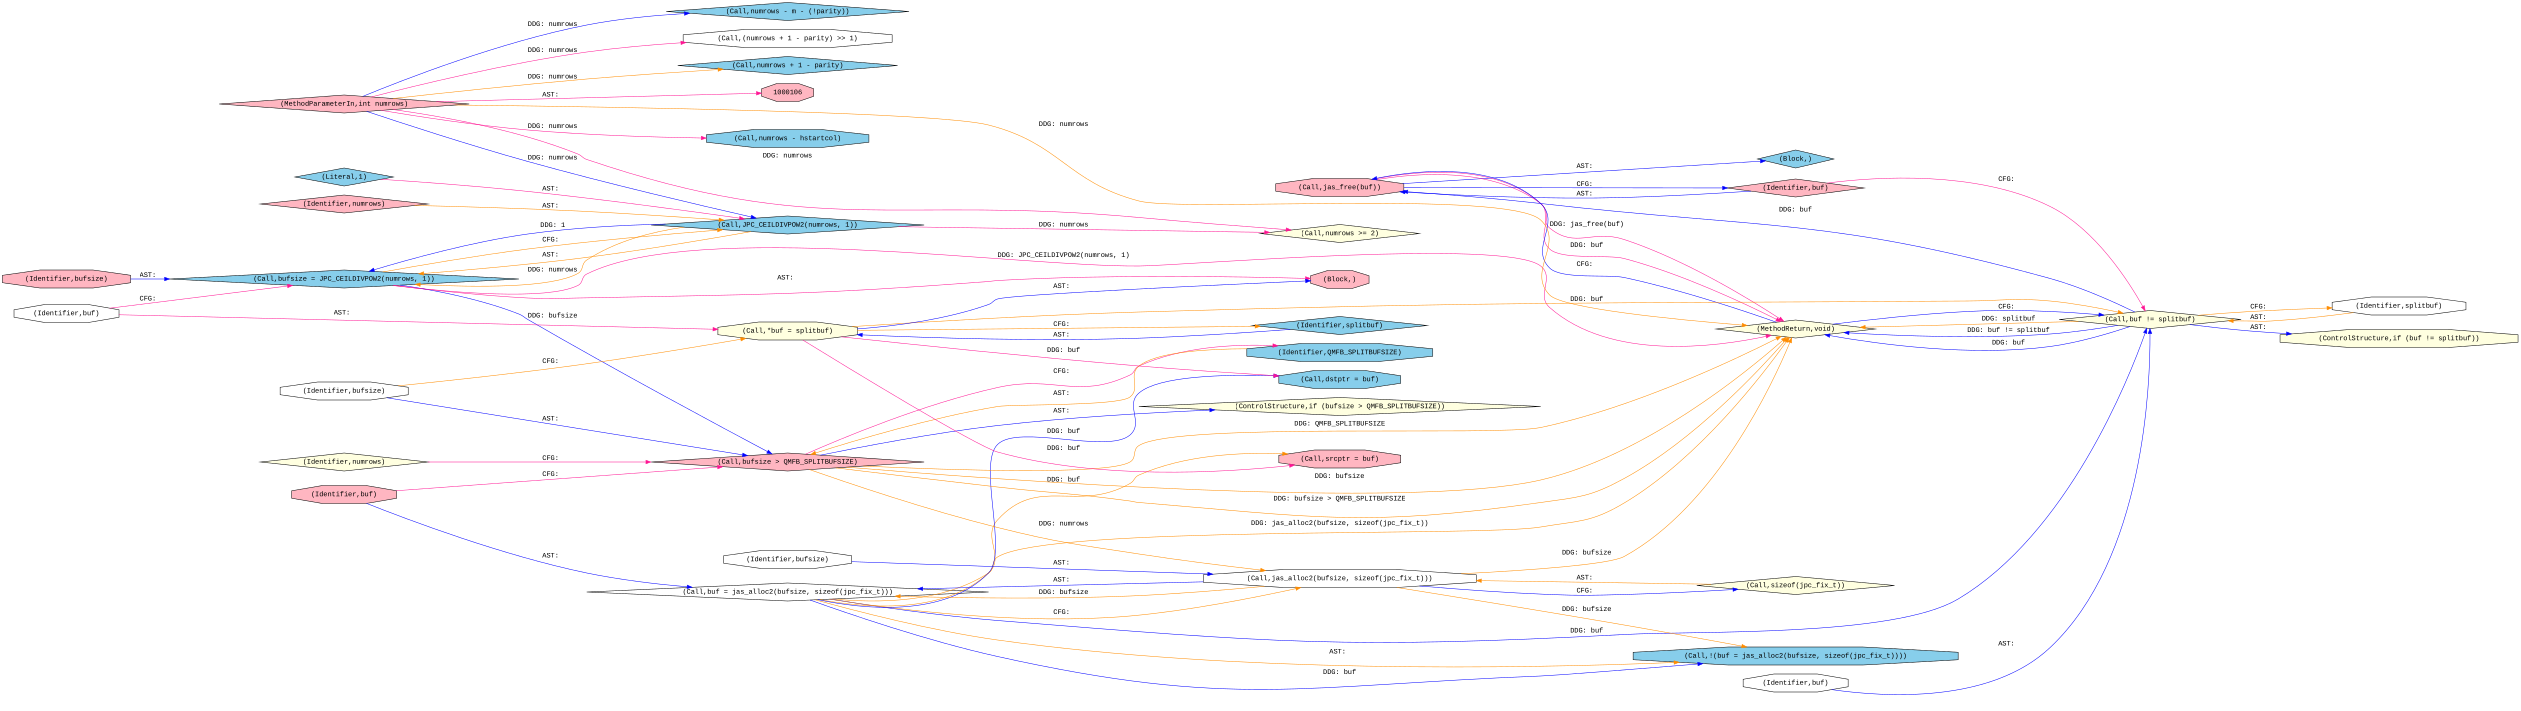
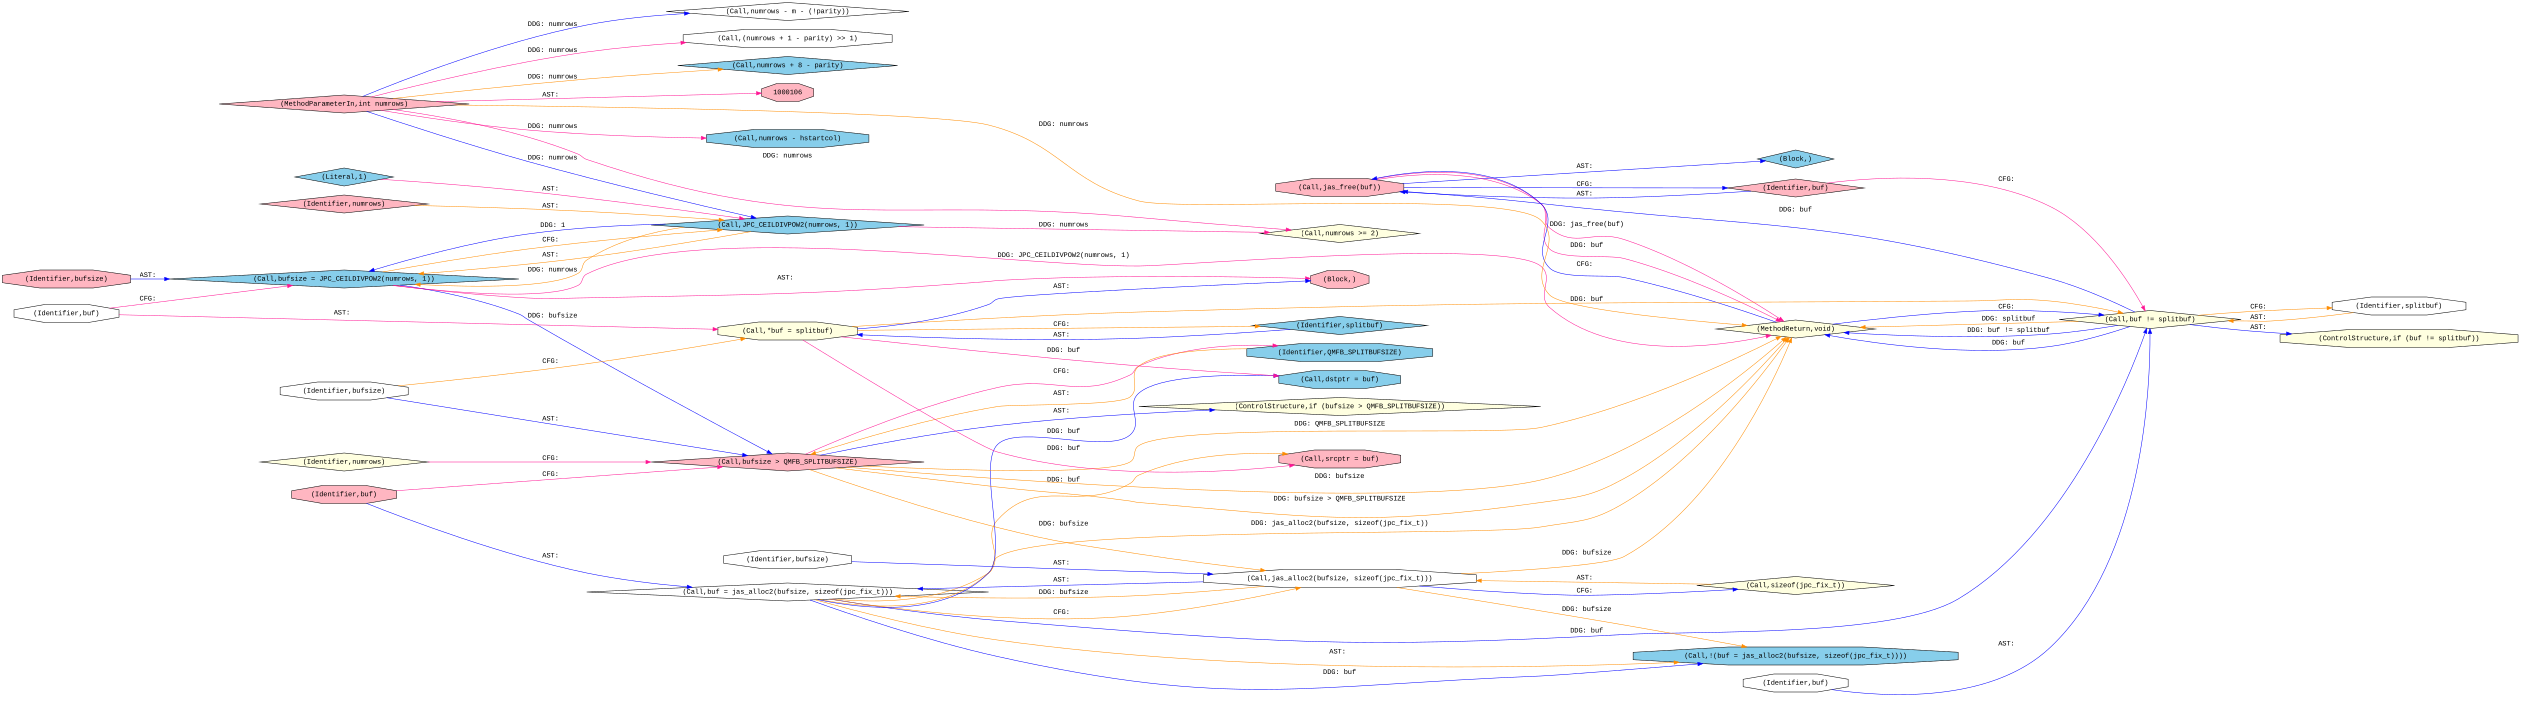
(788, 12) -> (788, 12)
(788, 66) -> (788, 66)
(1064, 524) -> (1064, 524)
